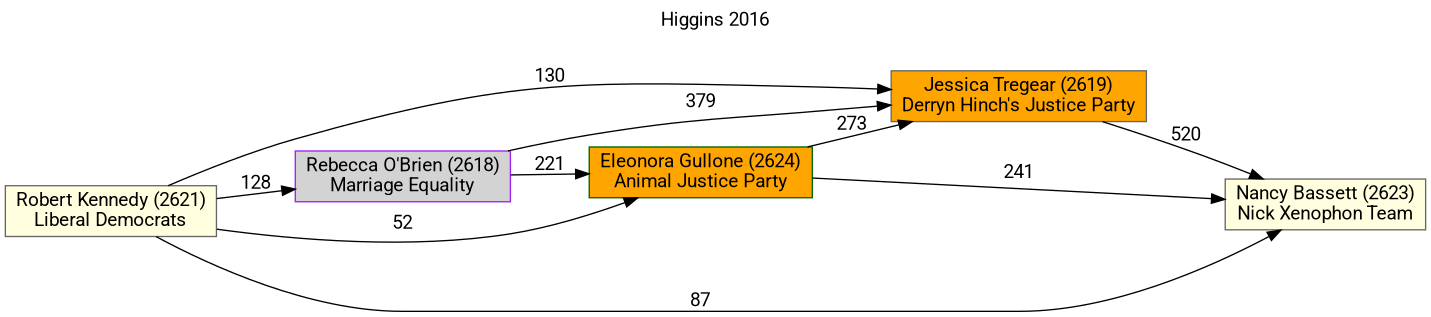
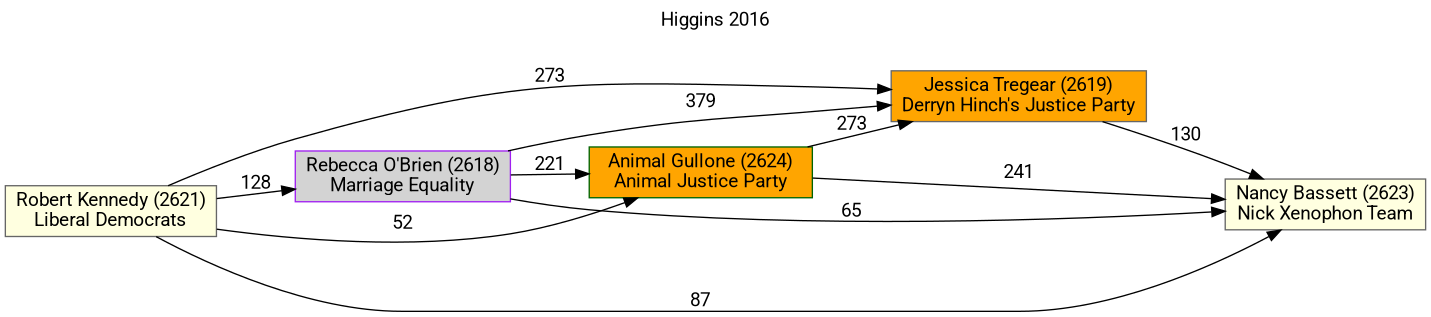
(550, 77) -> (550, 77)
(1186, 136) -> (1186, 136)
(701, 172) -> (701, 172)
none -> (861, 221)
